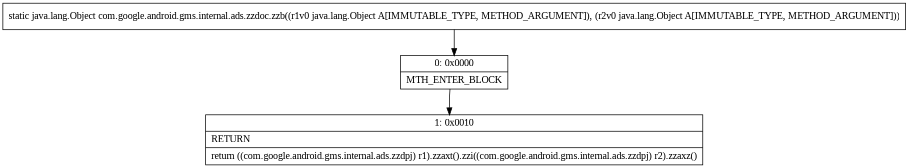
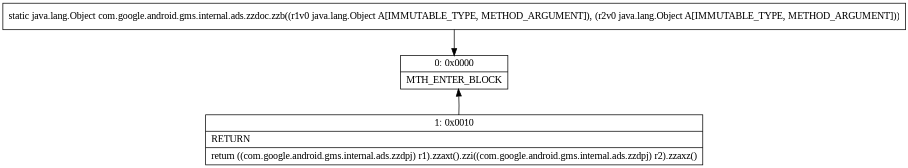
(449, 98) -> (459, 106)
